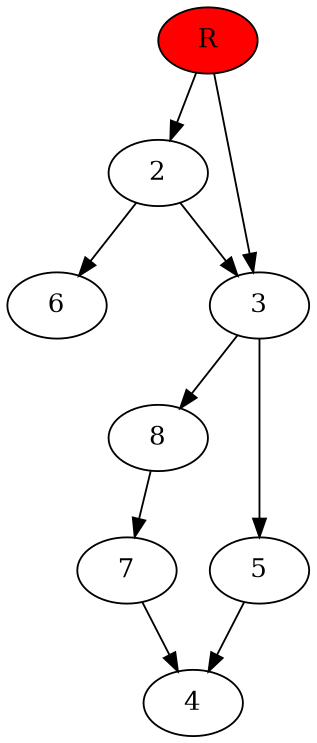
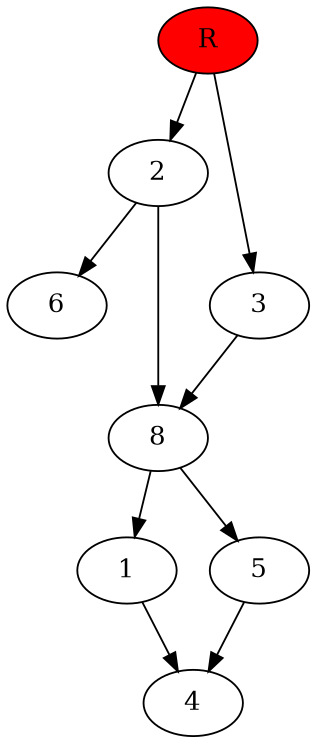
(203, 232) -> (158, 296)
(259, 429) -> (203, 497)
(127, 570) -> (127, 570)
